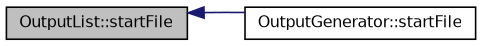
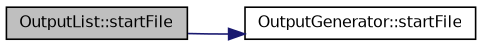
(224, 12) -> (208, 34)
